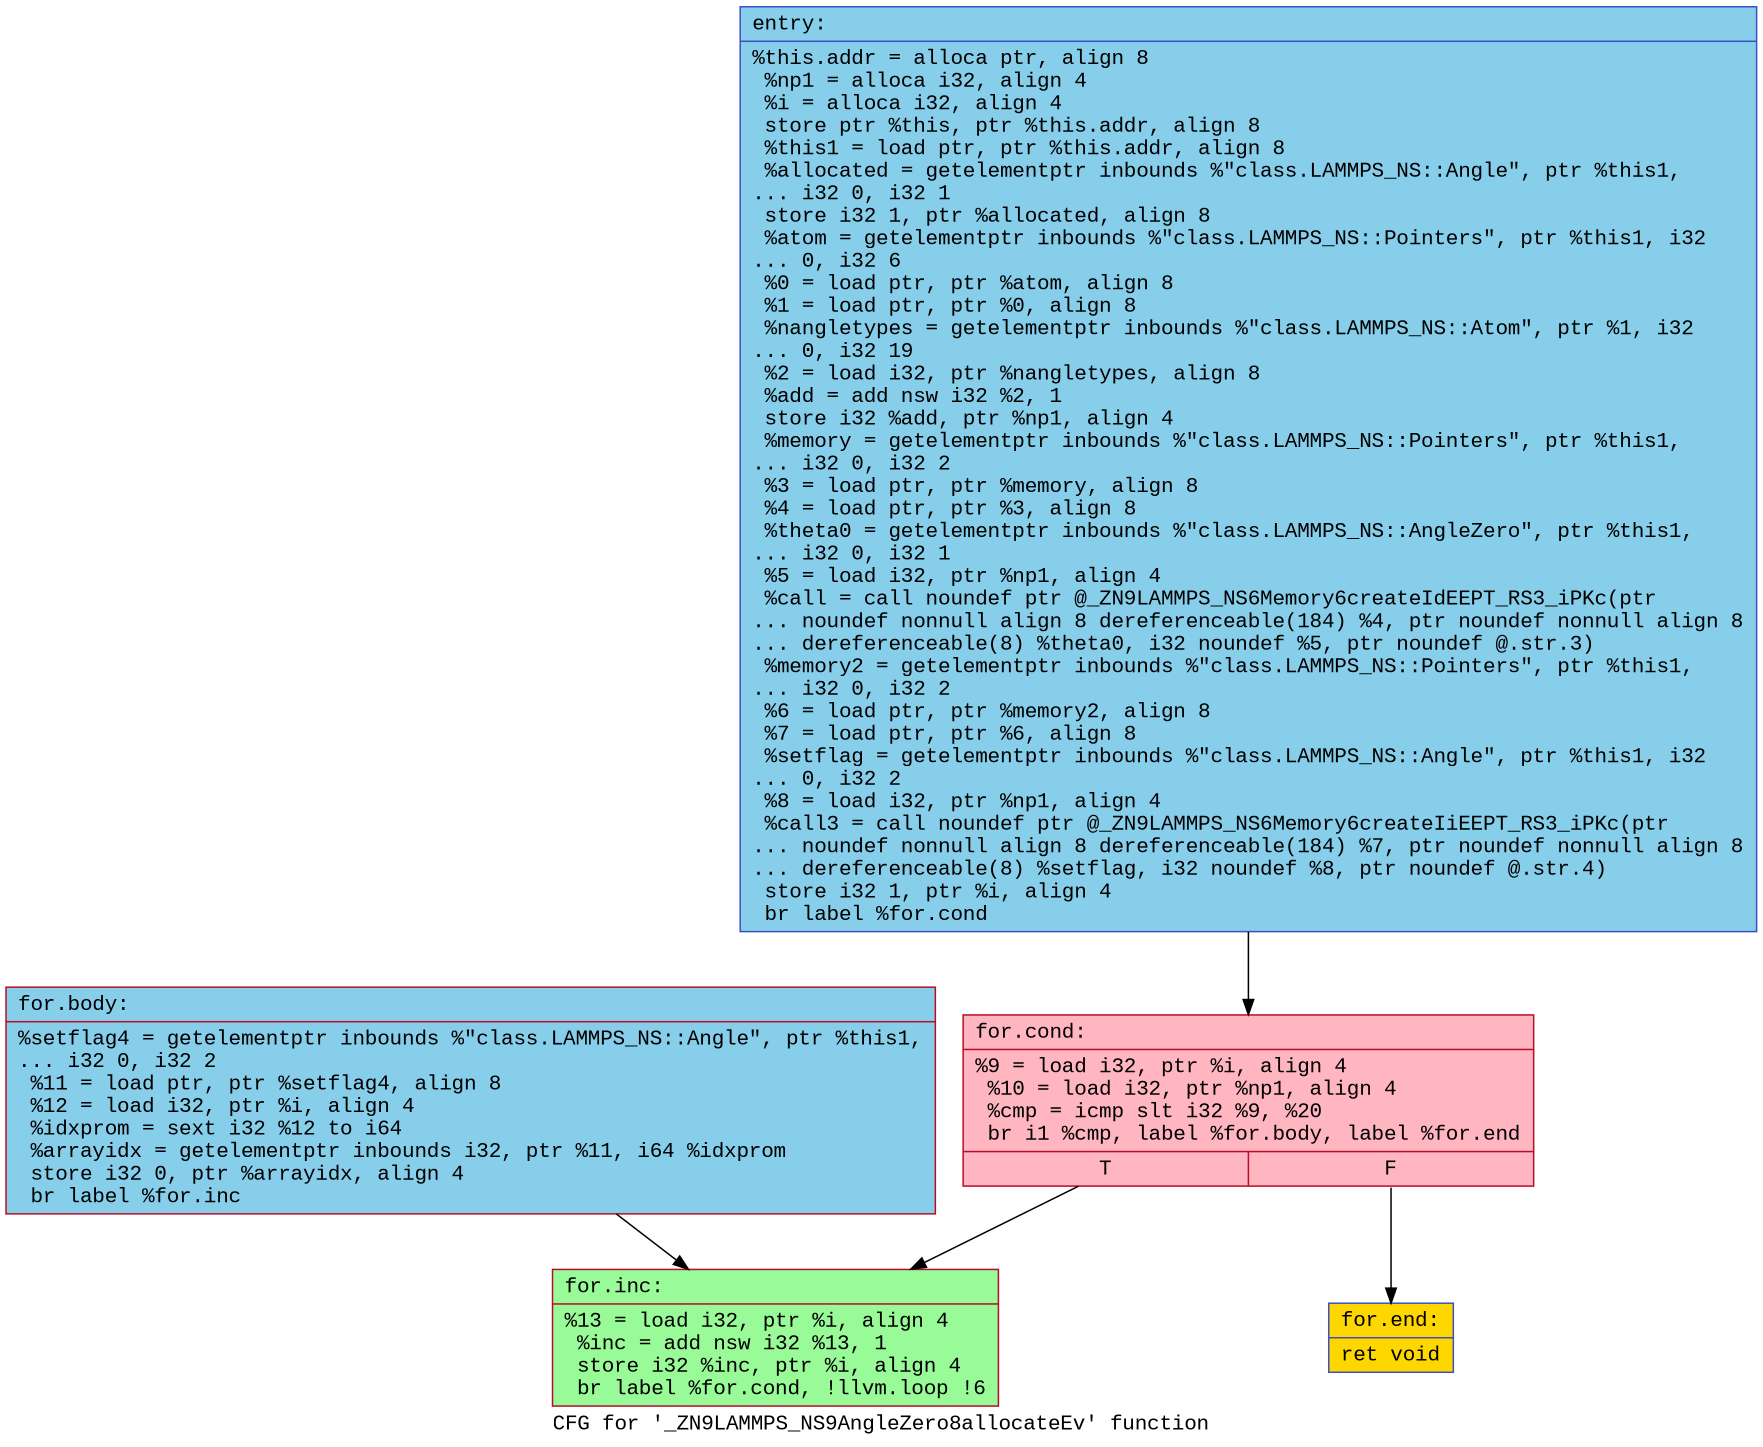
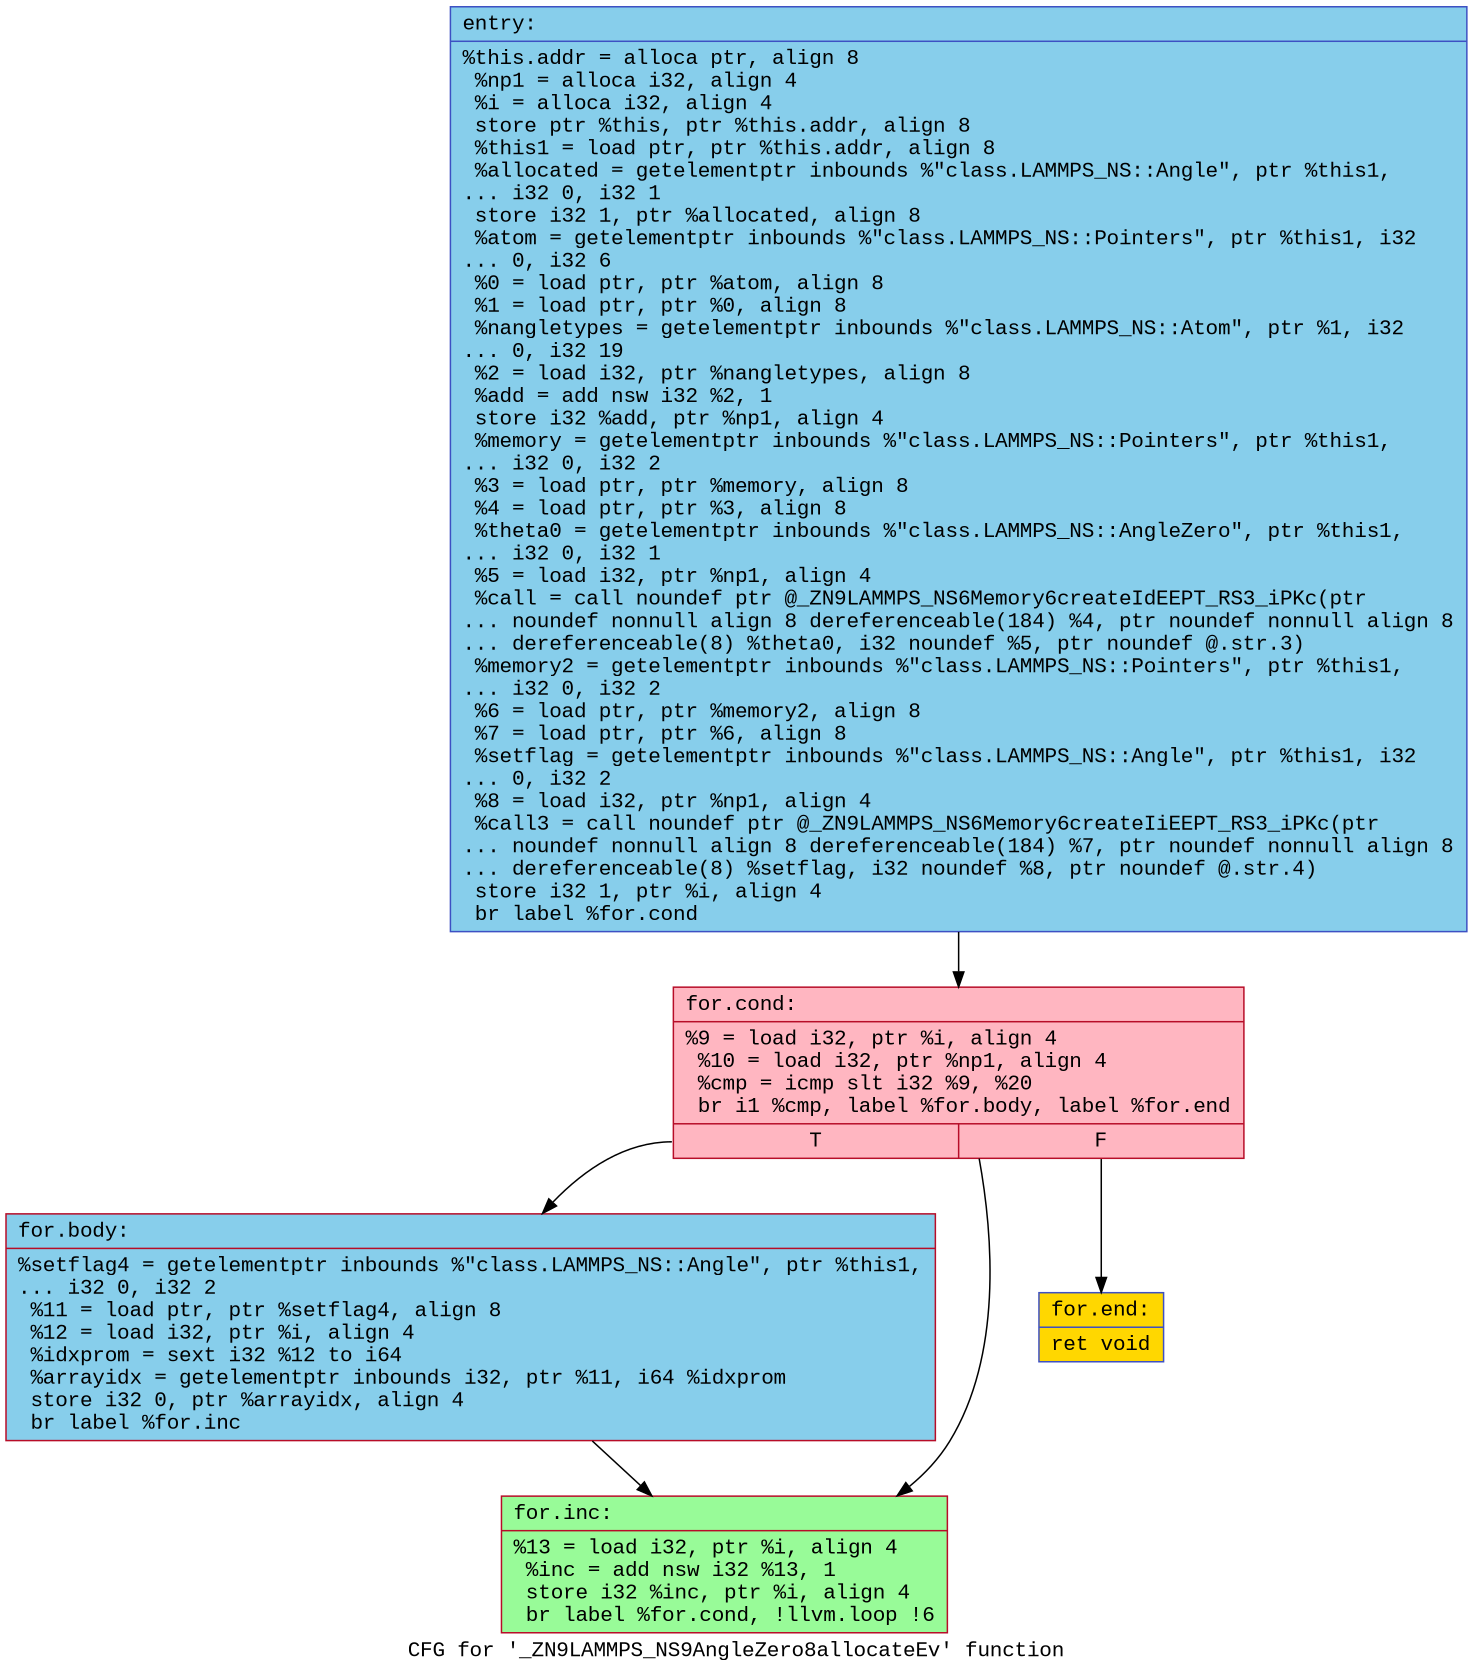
none -> (607, 1160)
